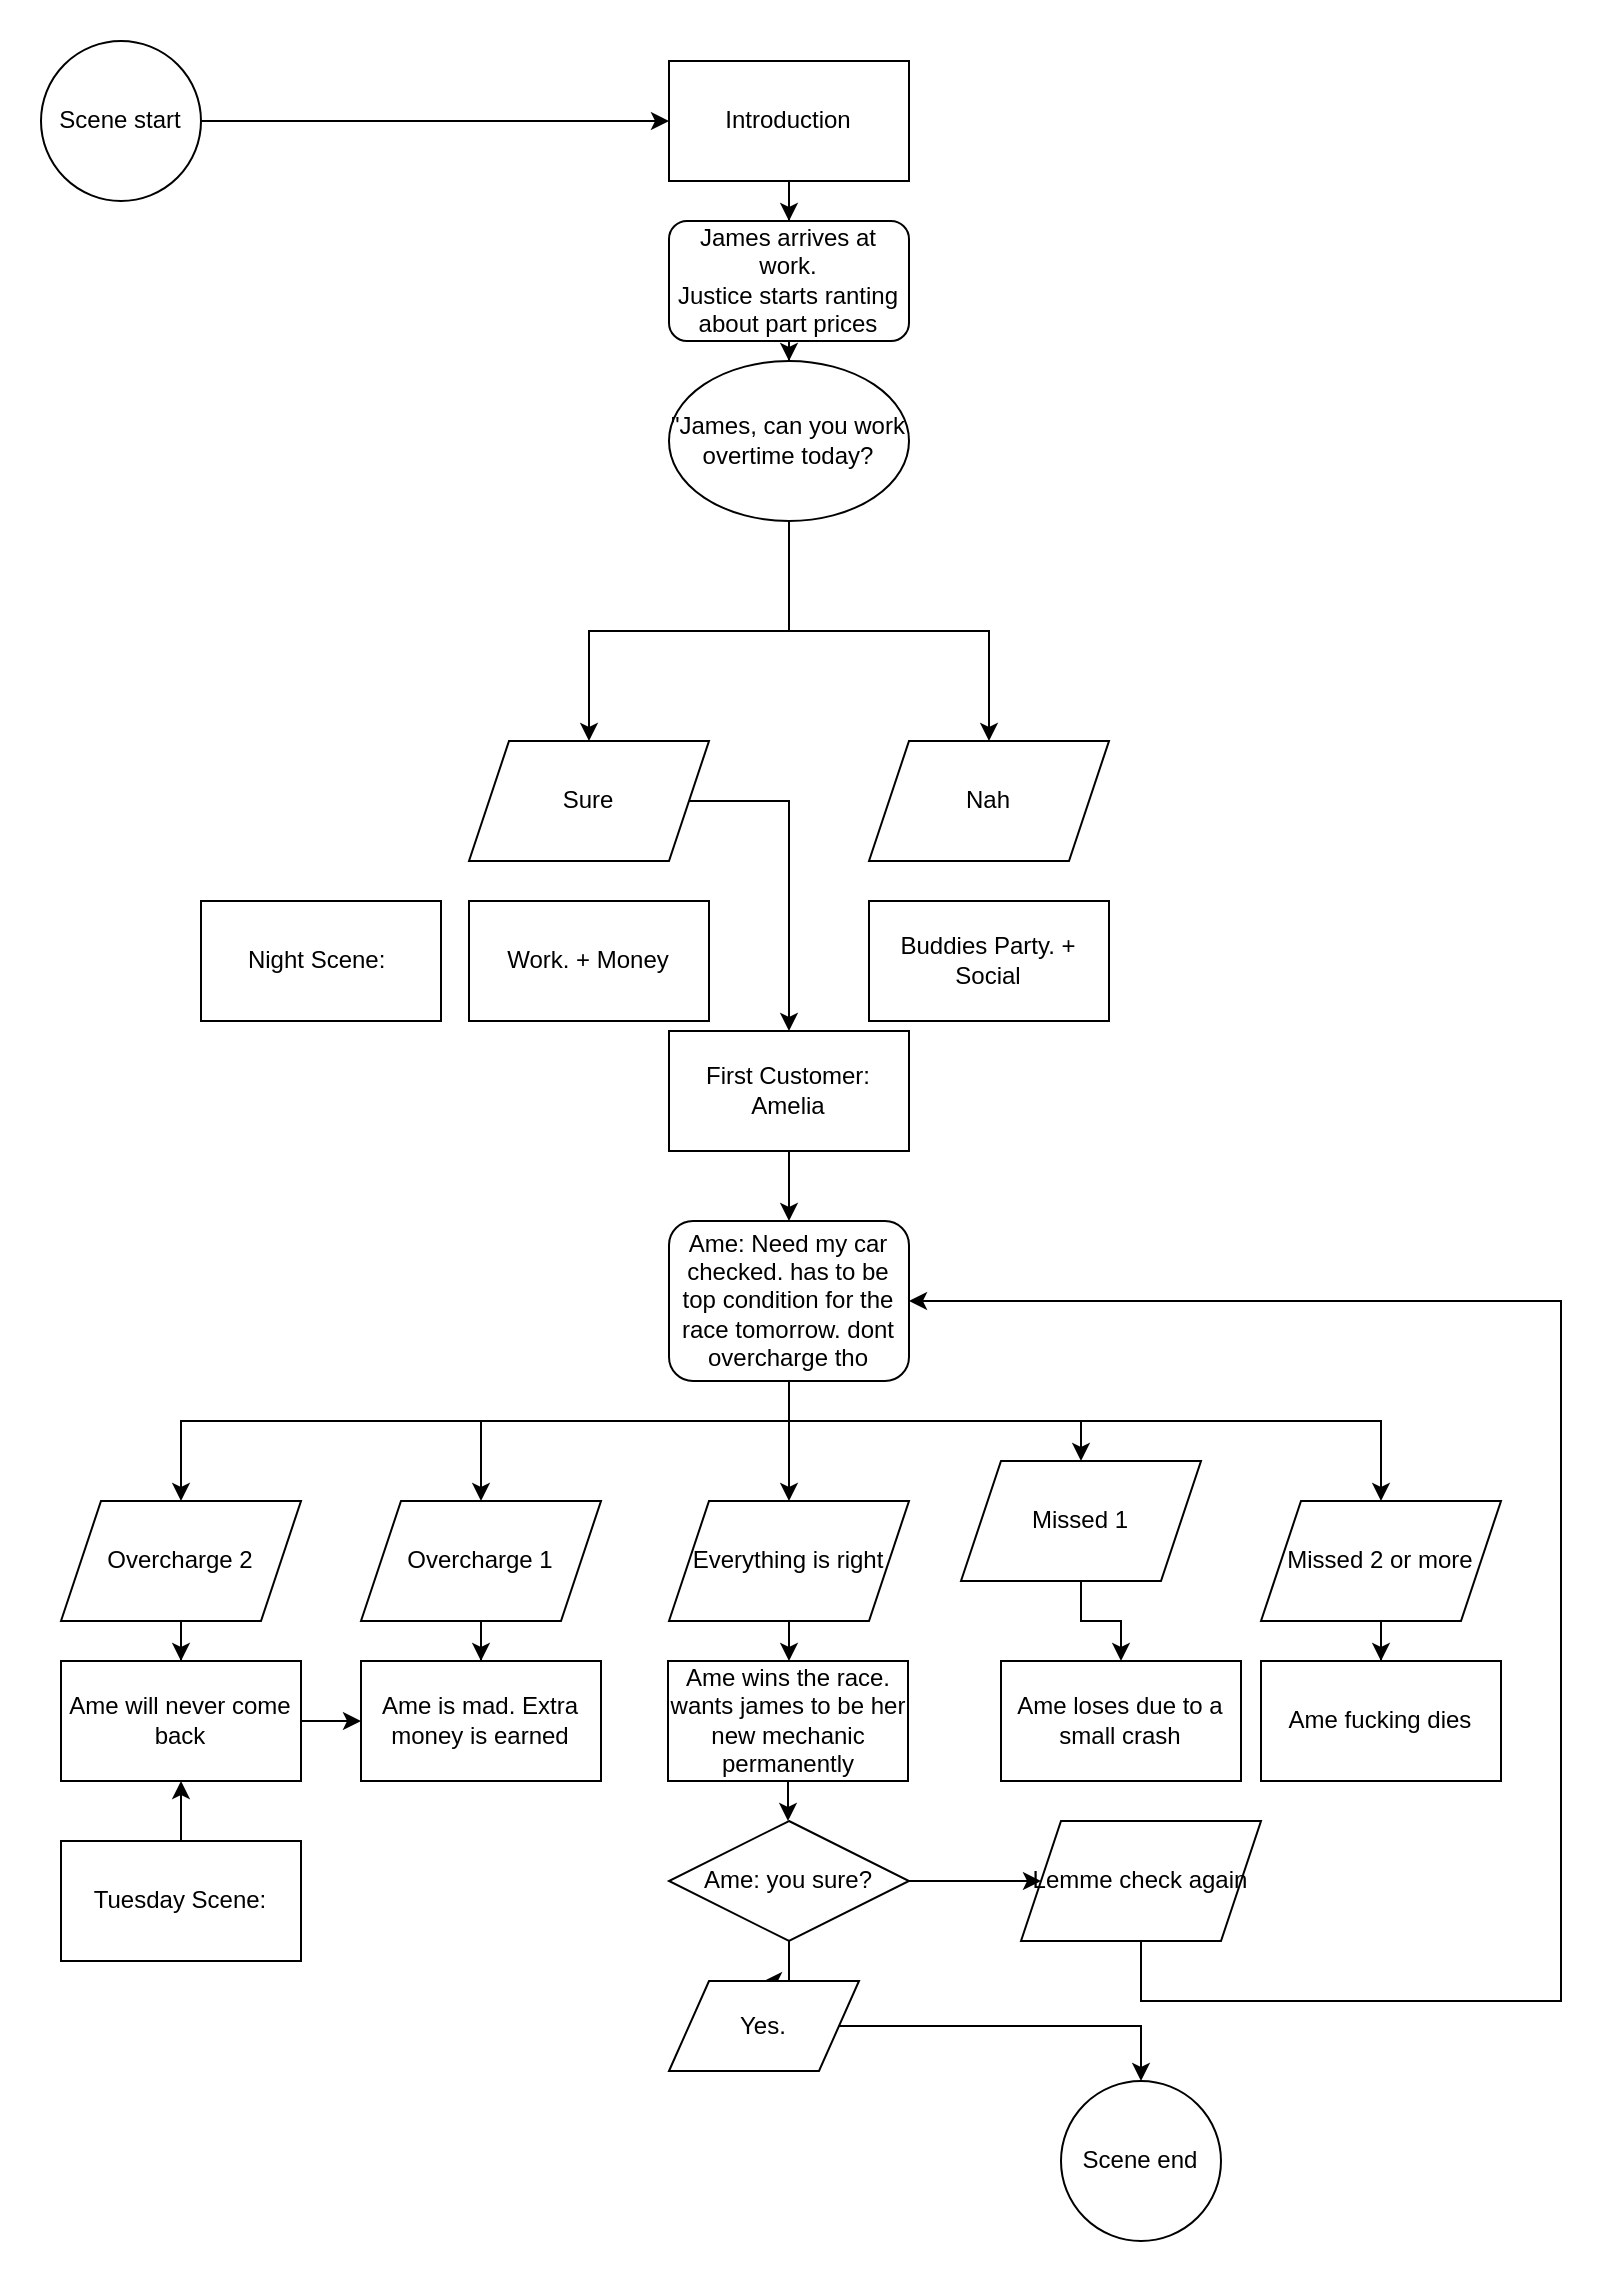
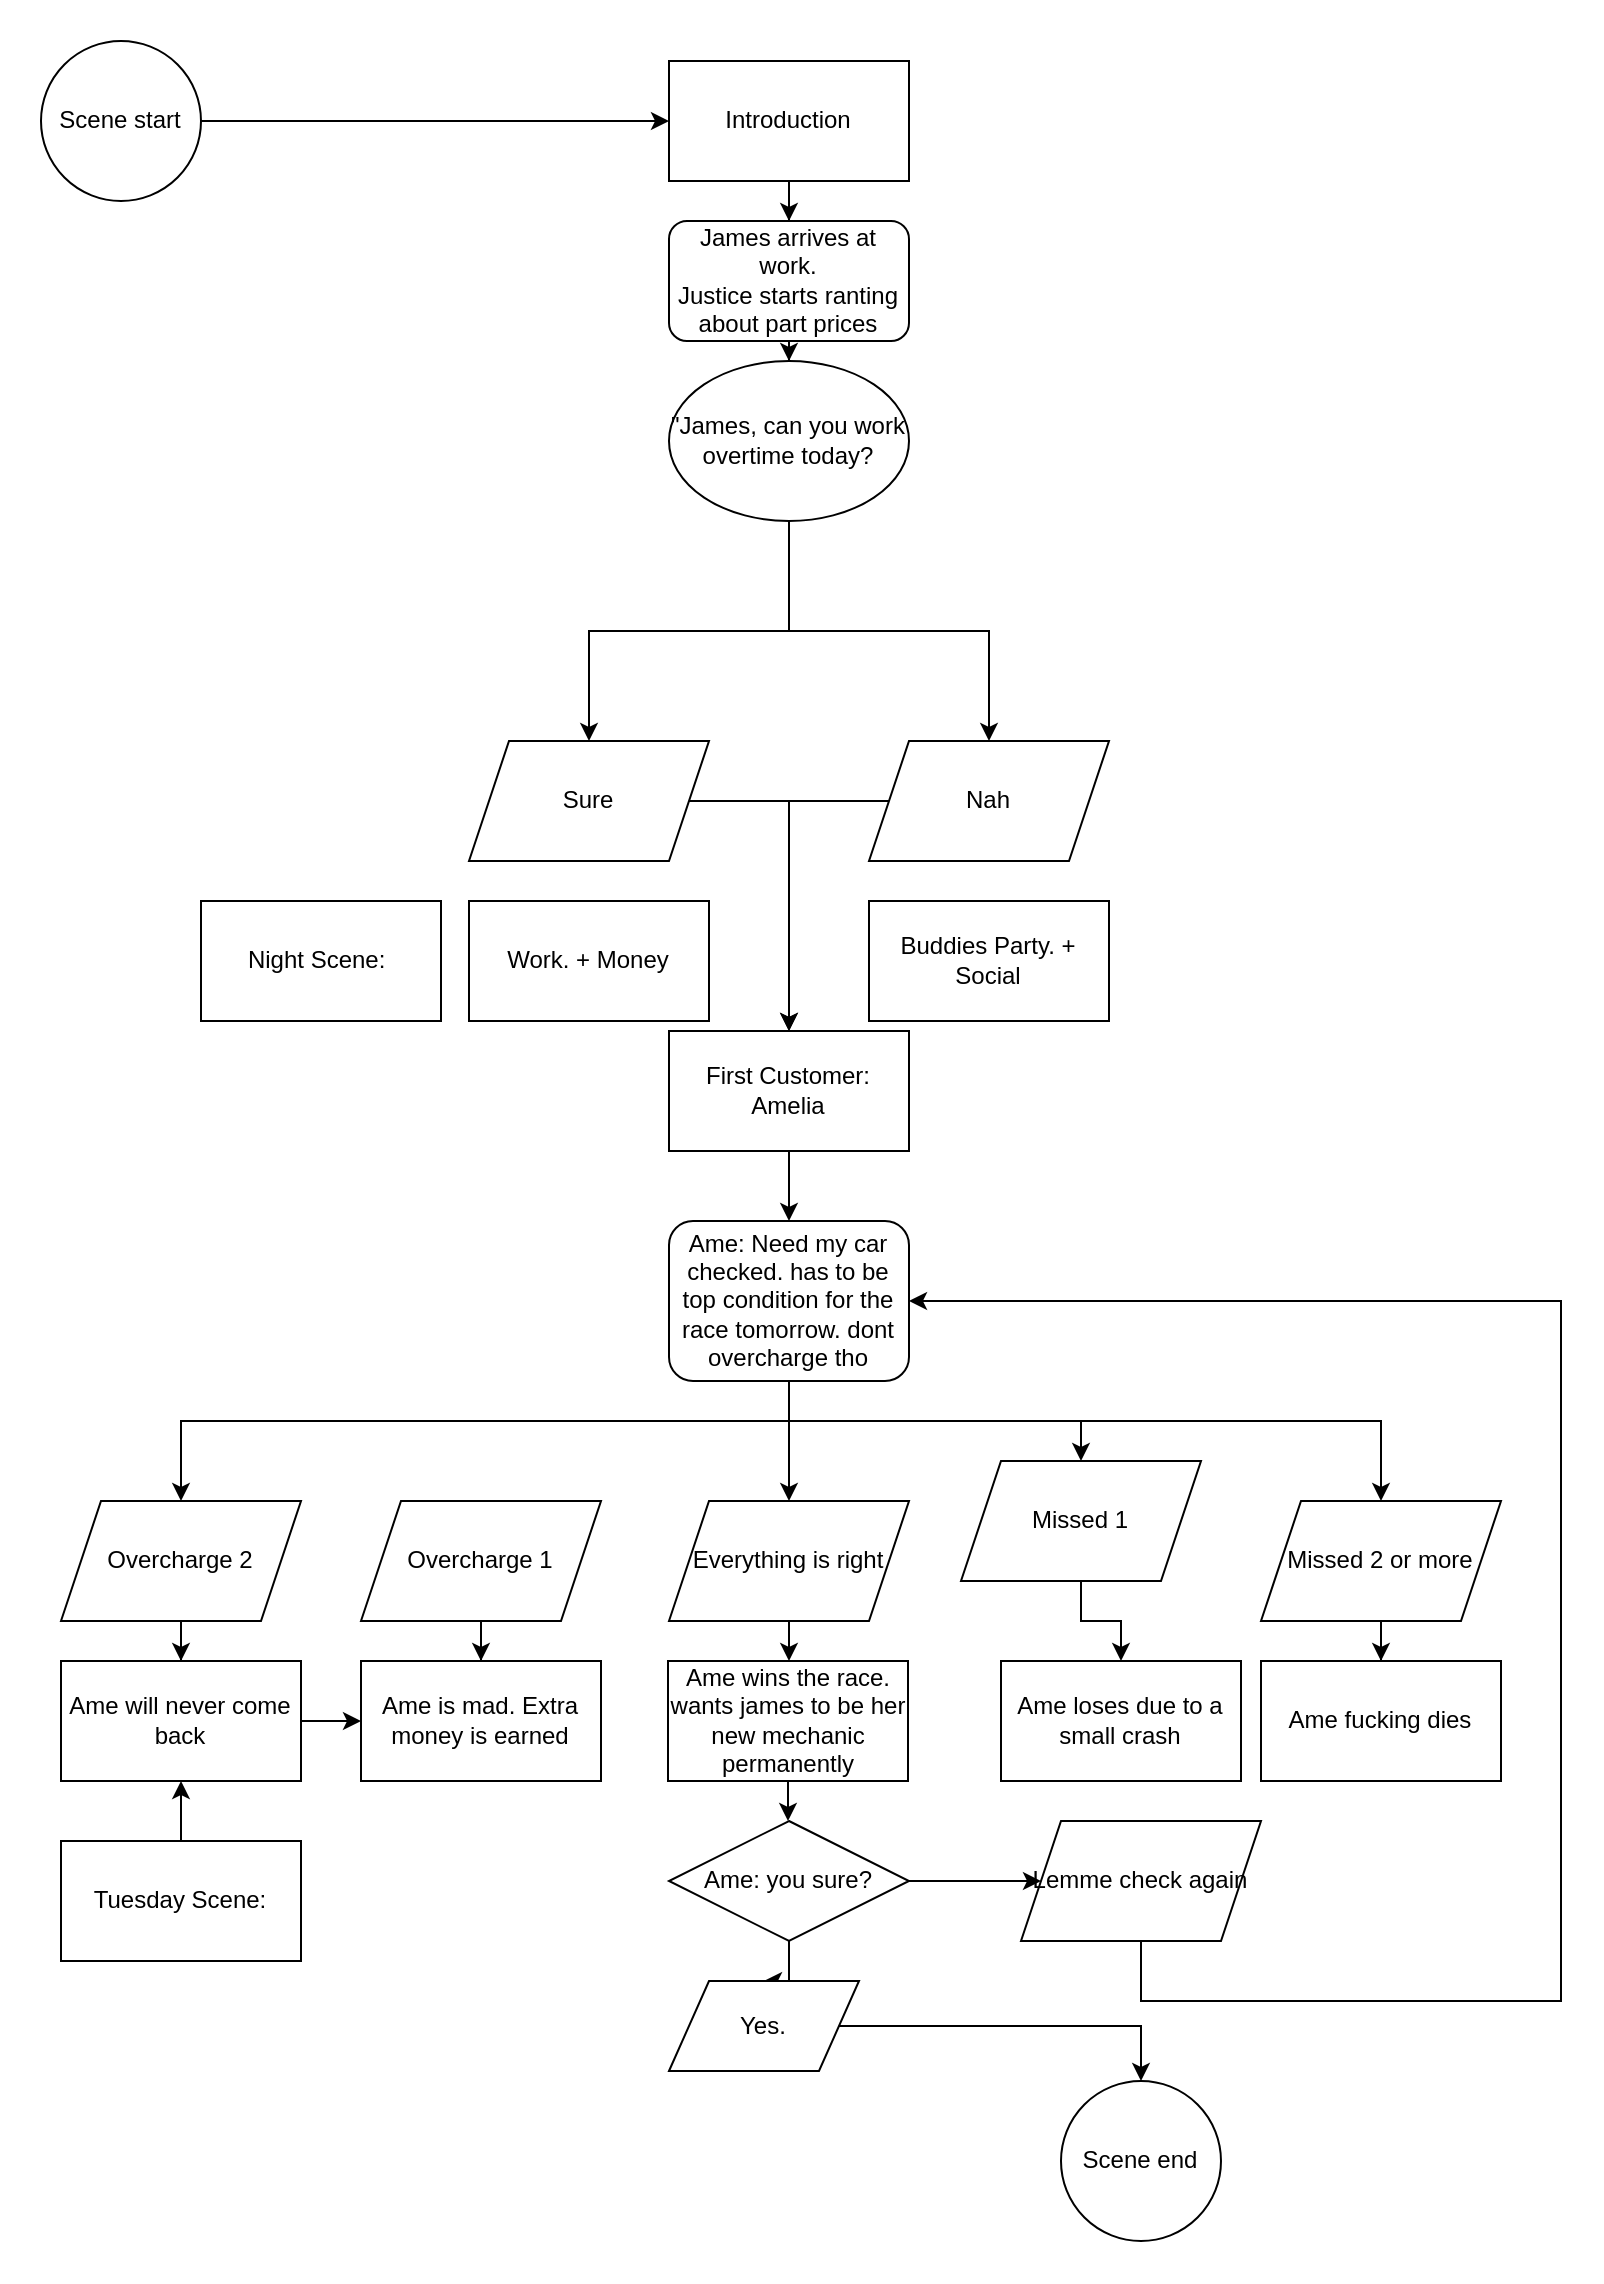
none -> (841, 801)
(481, 1456) -> none
